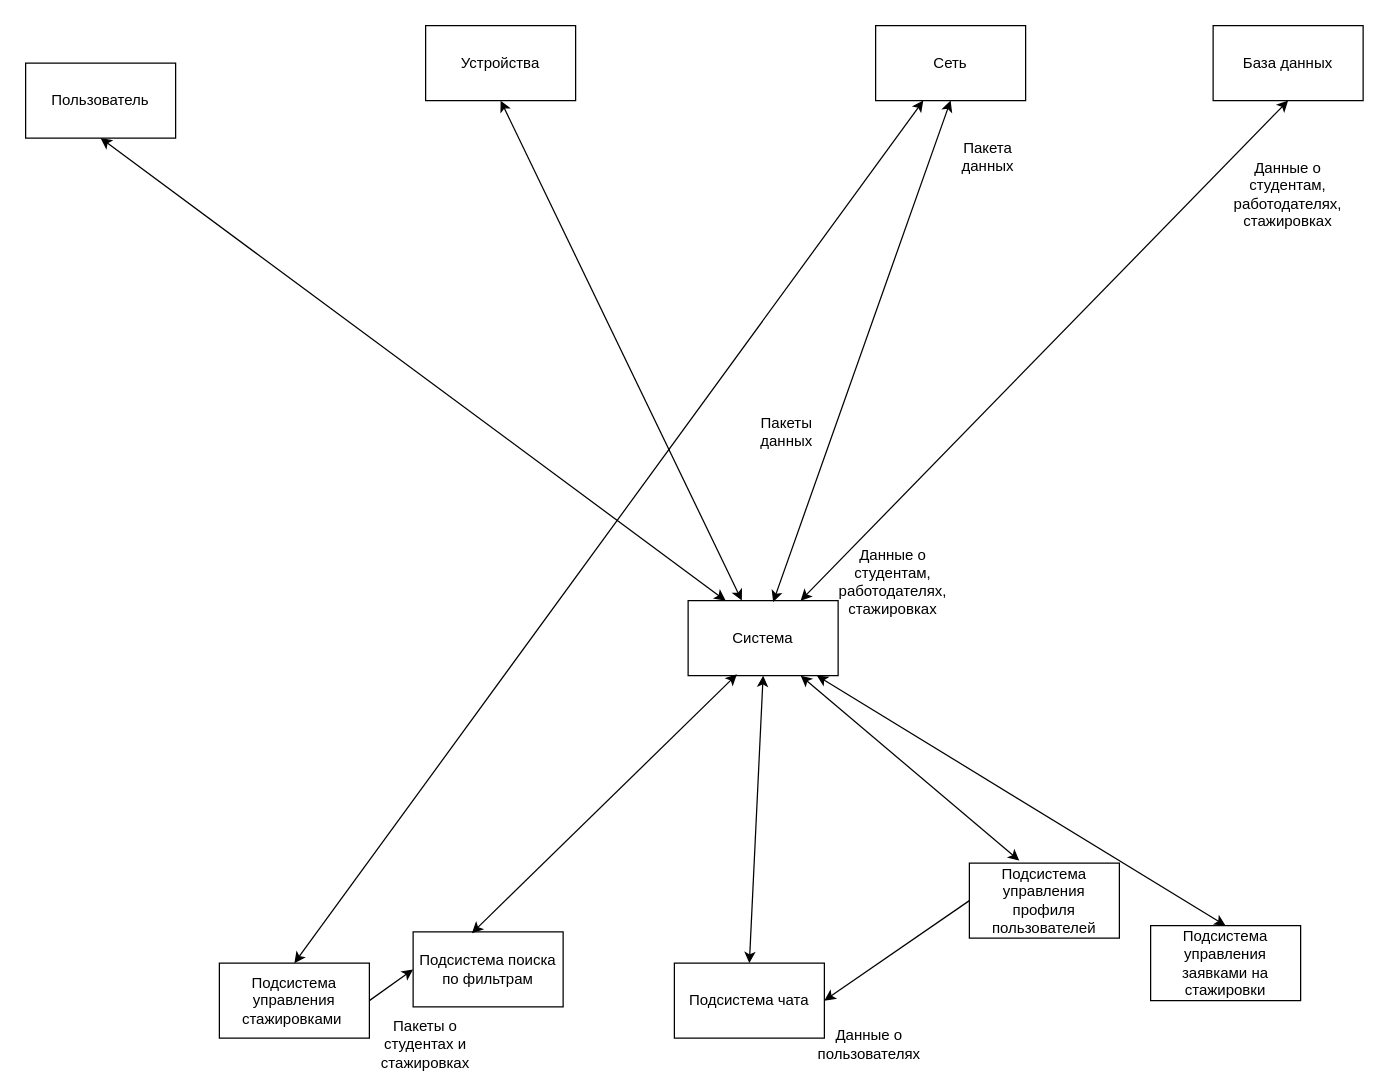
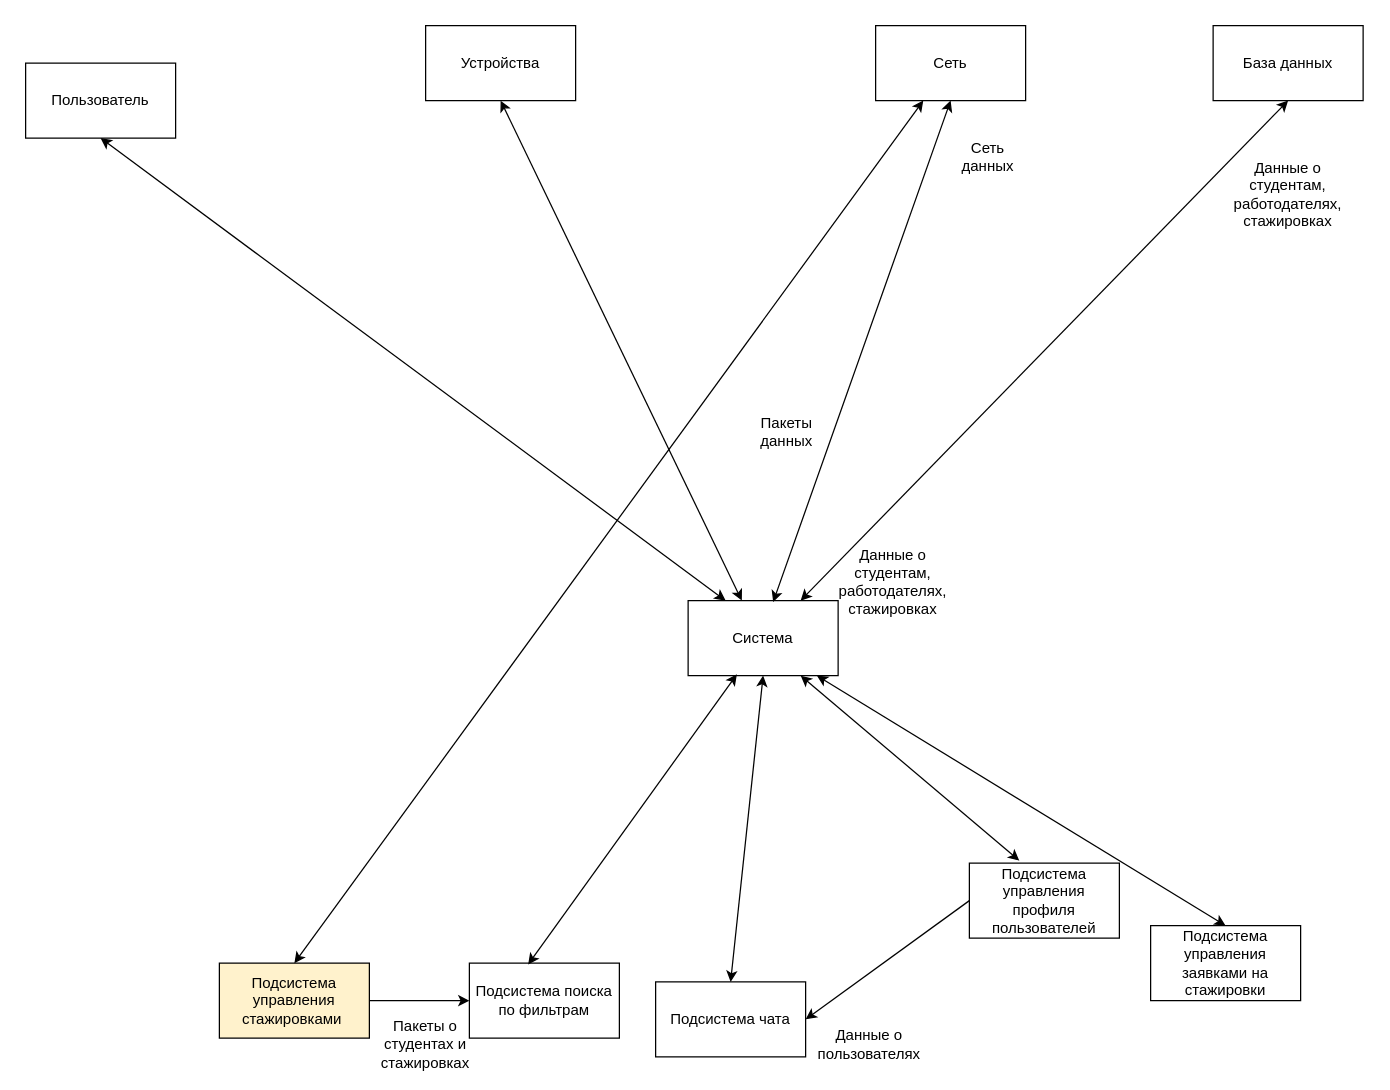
(988, 157) -> (988, 157)
(488, 969) -> (544, 1001)
(294, 1001) -> (294, 1001)
(749, 1001) -> (731, 1019)
